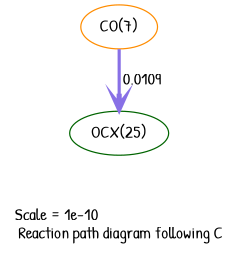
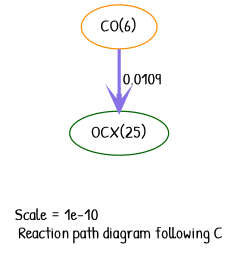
(119, 27) -> (119, 27)
